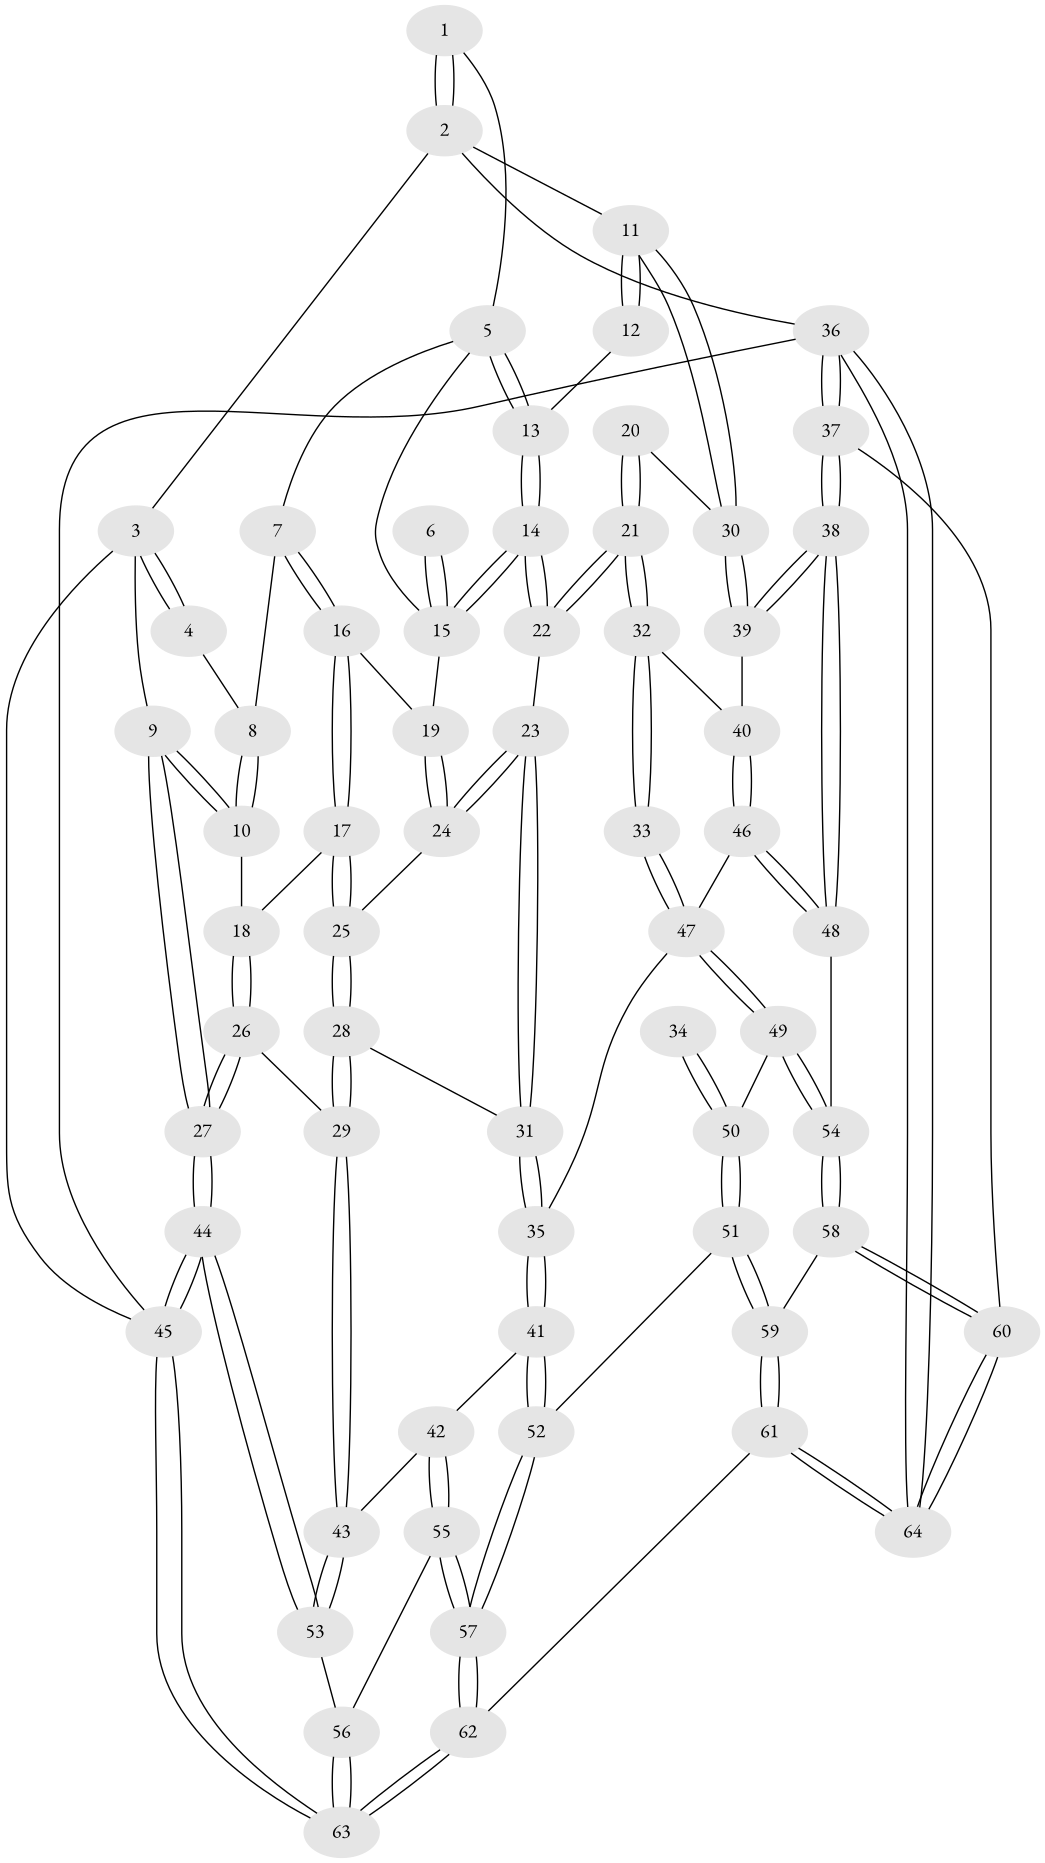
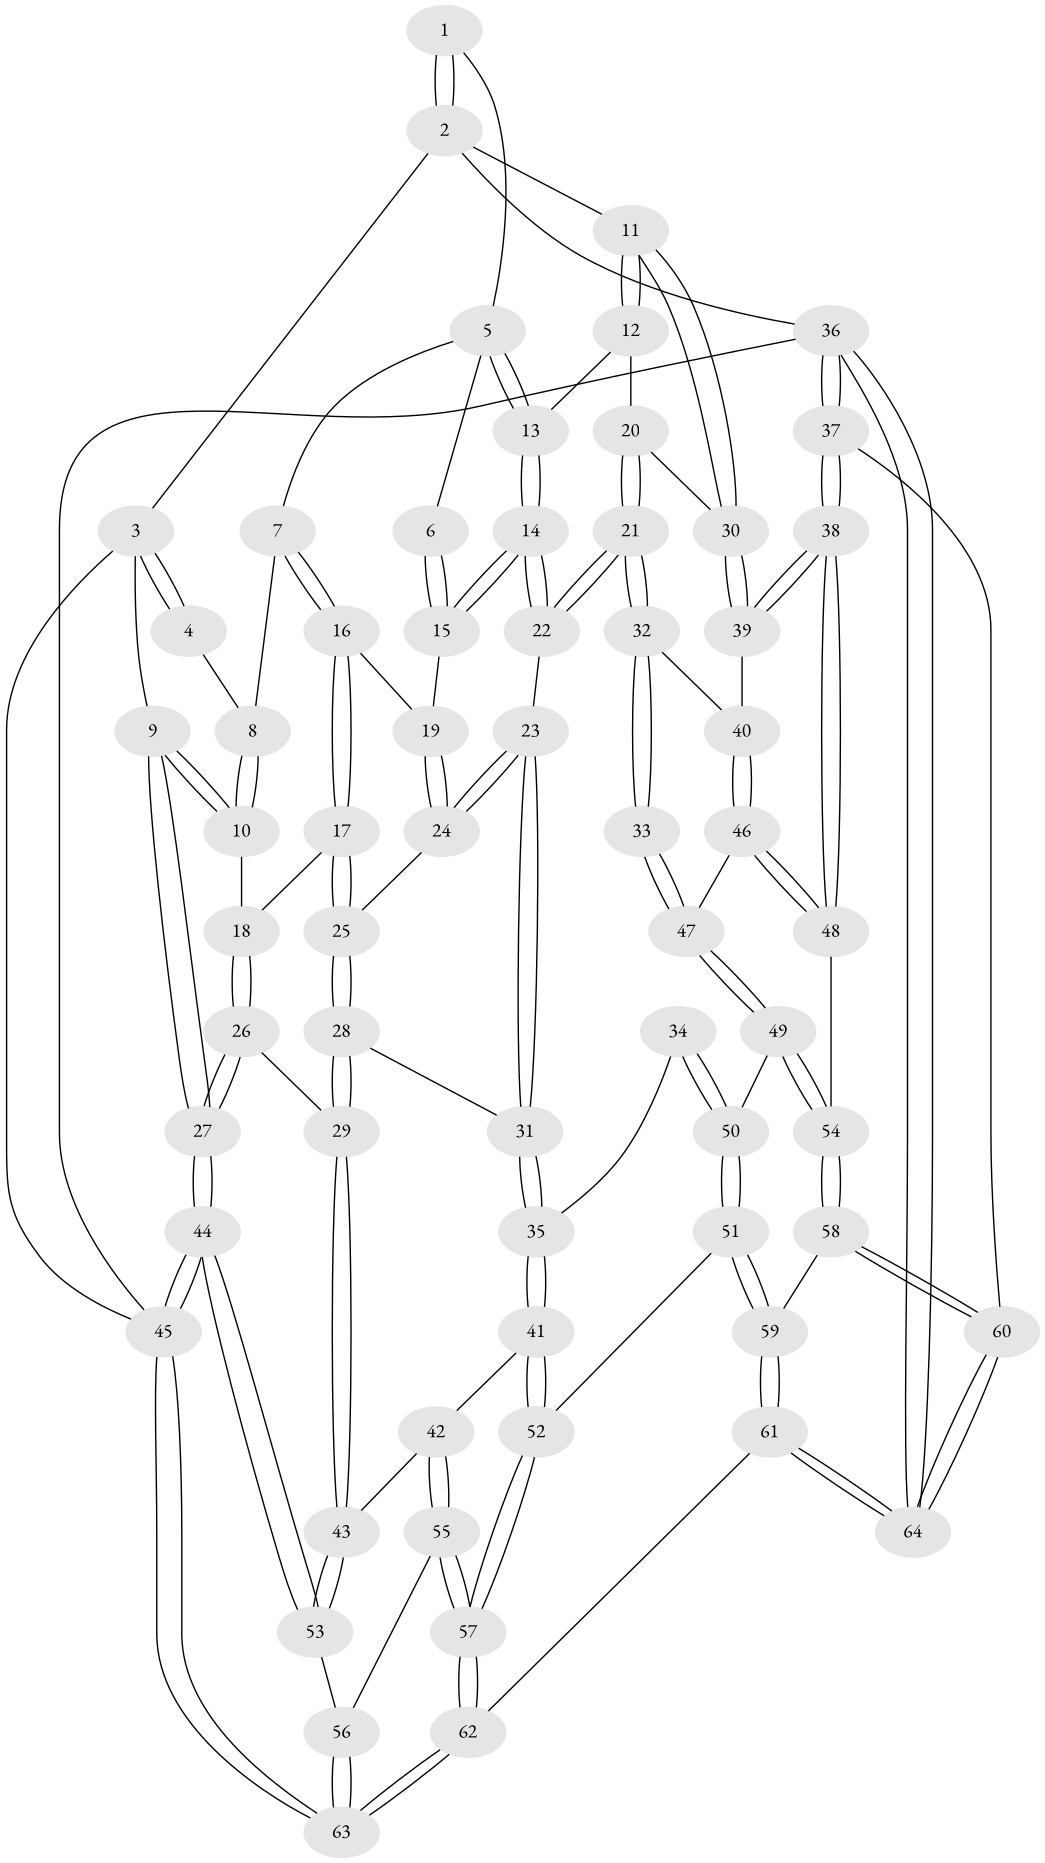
none -> (631, 382)
(391, 478) -> (459, 431)
(600, 1077) -> (630, 1144)
